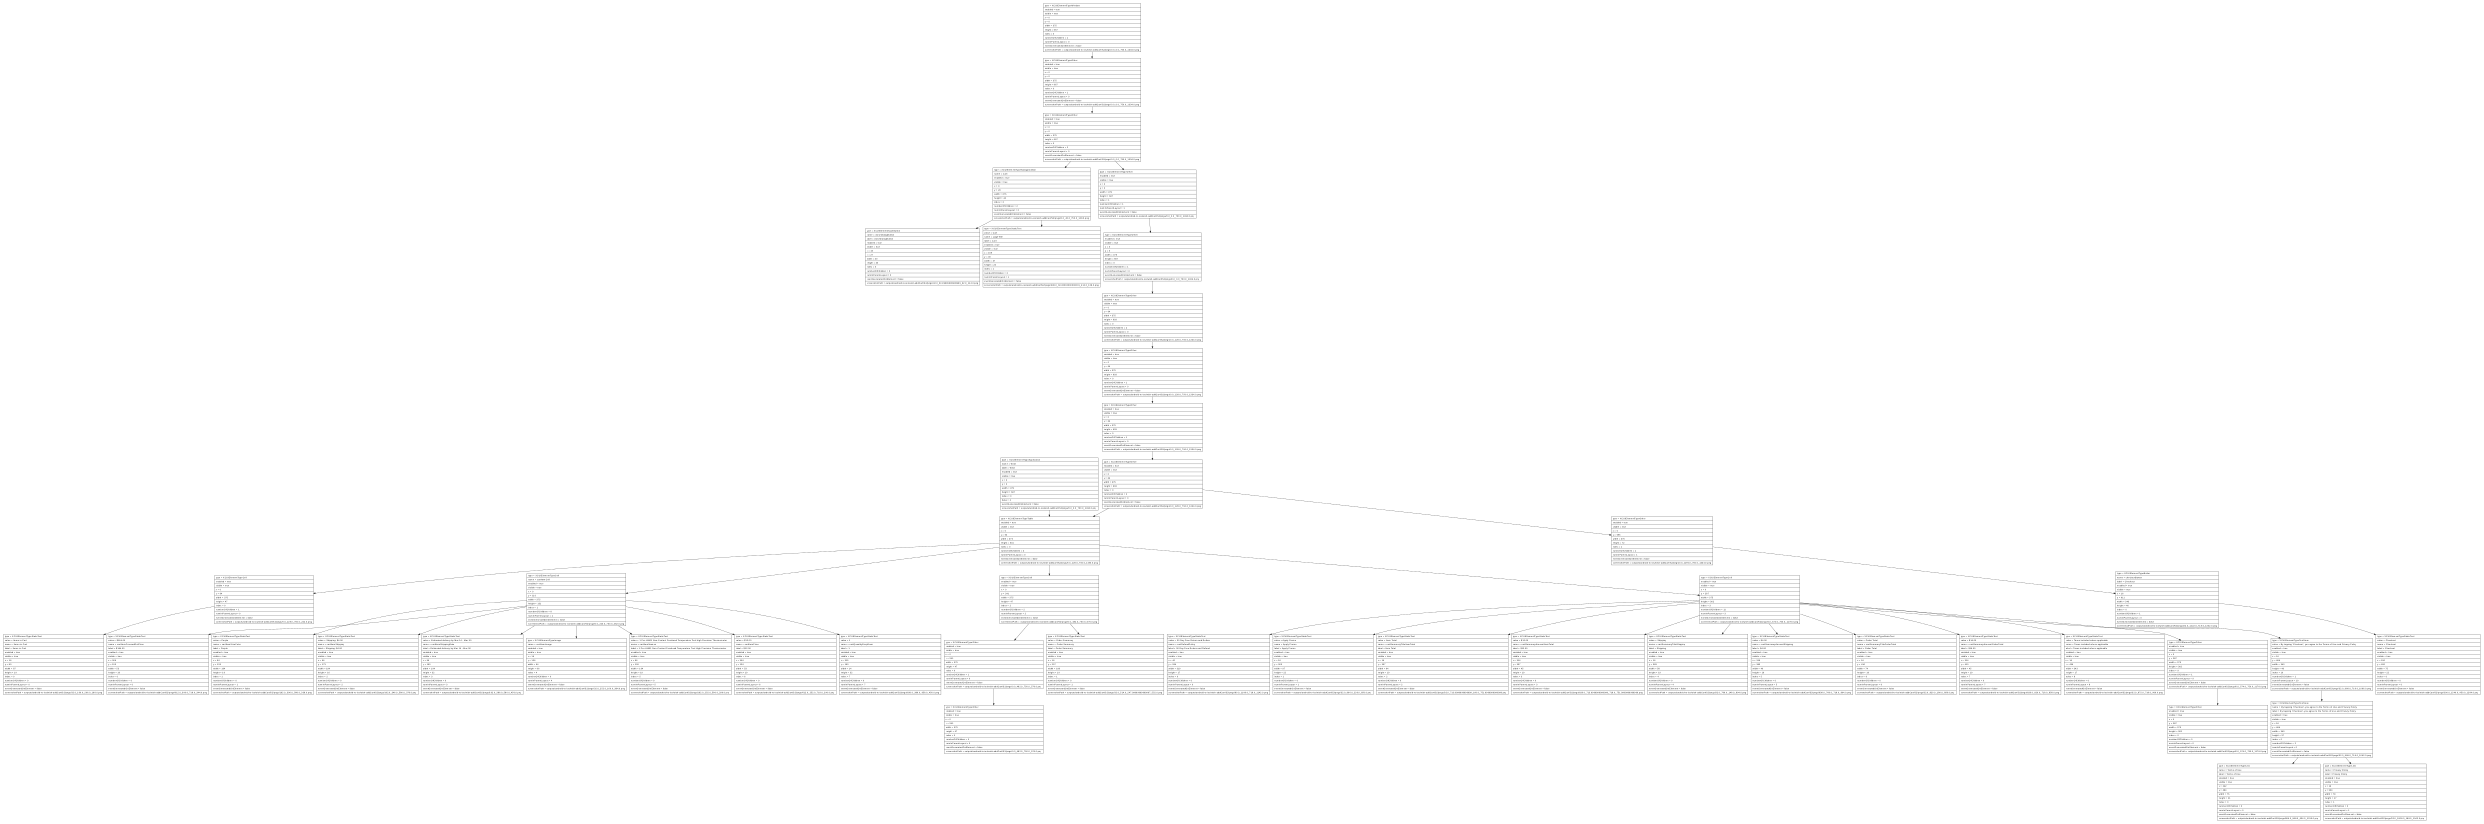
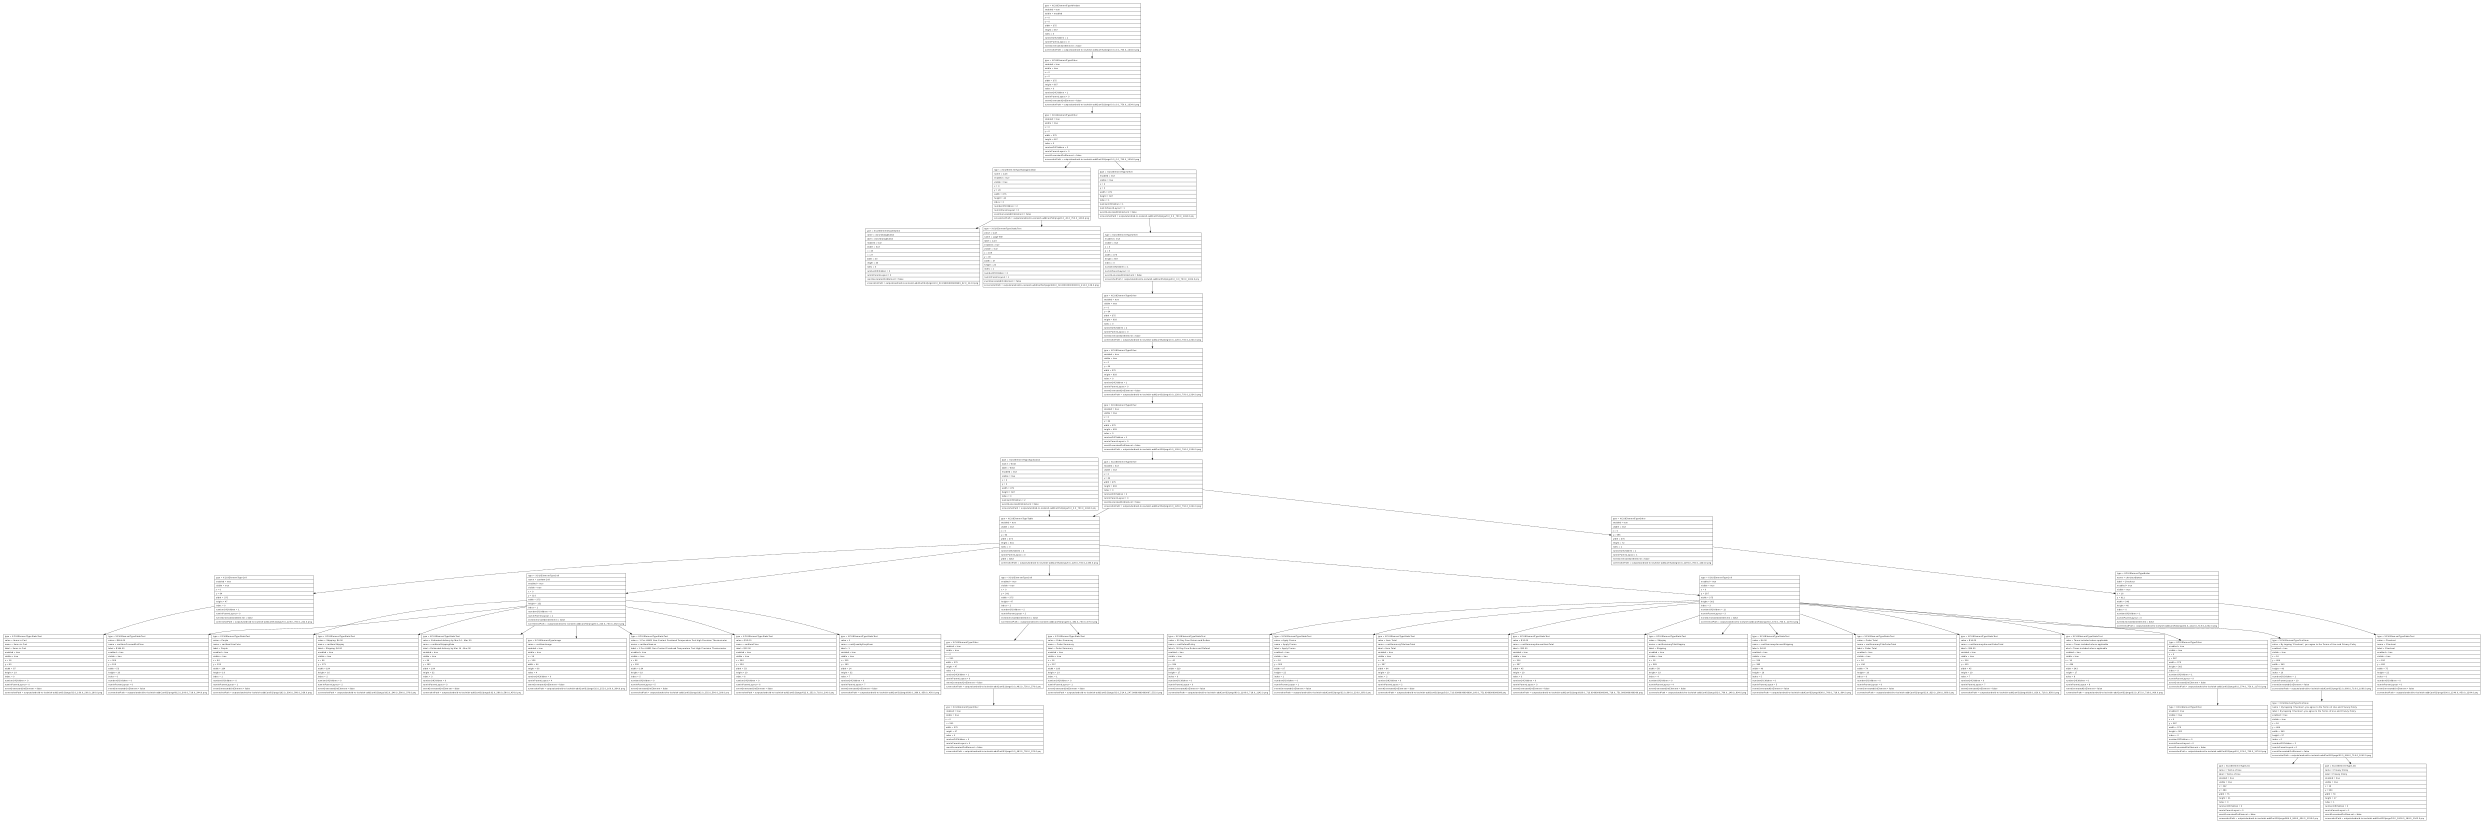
(1051, 14) -> (1054, 14)
(1007, 500) -> (1014, 500)
(1020, 559) -> (1008, 559)
